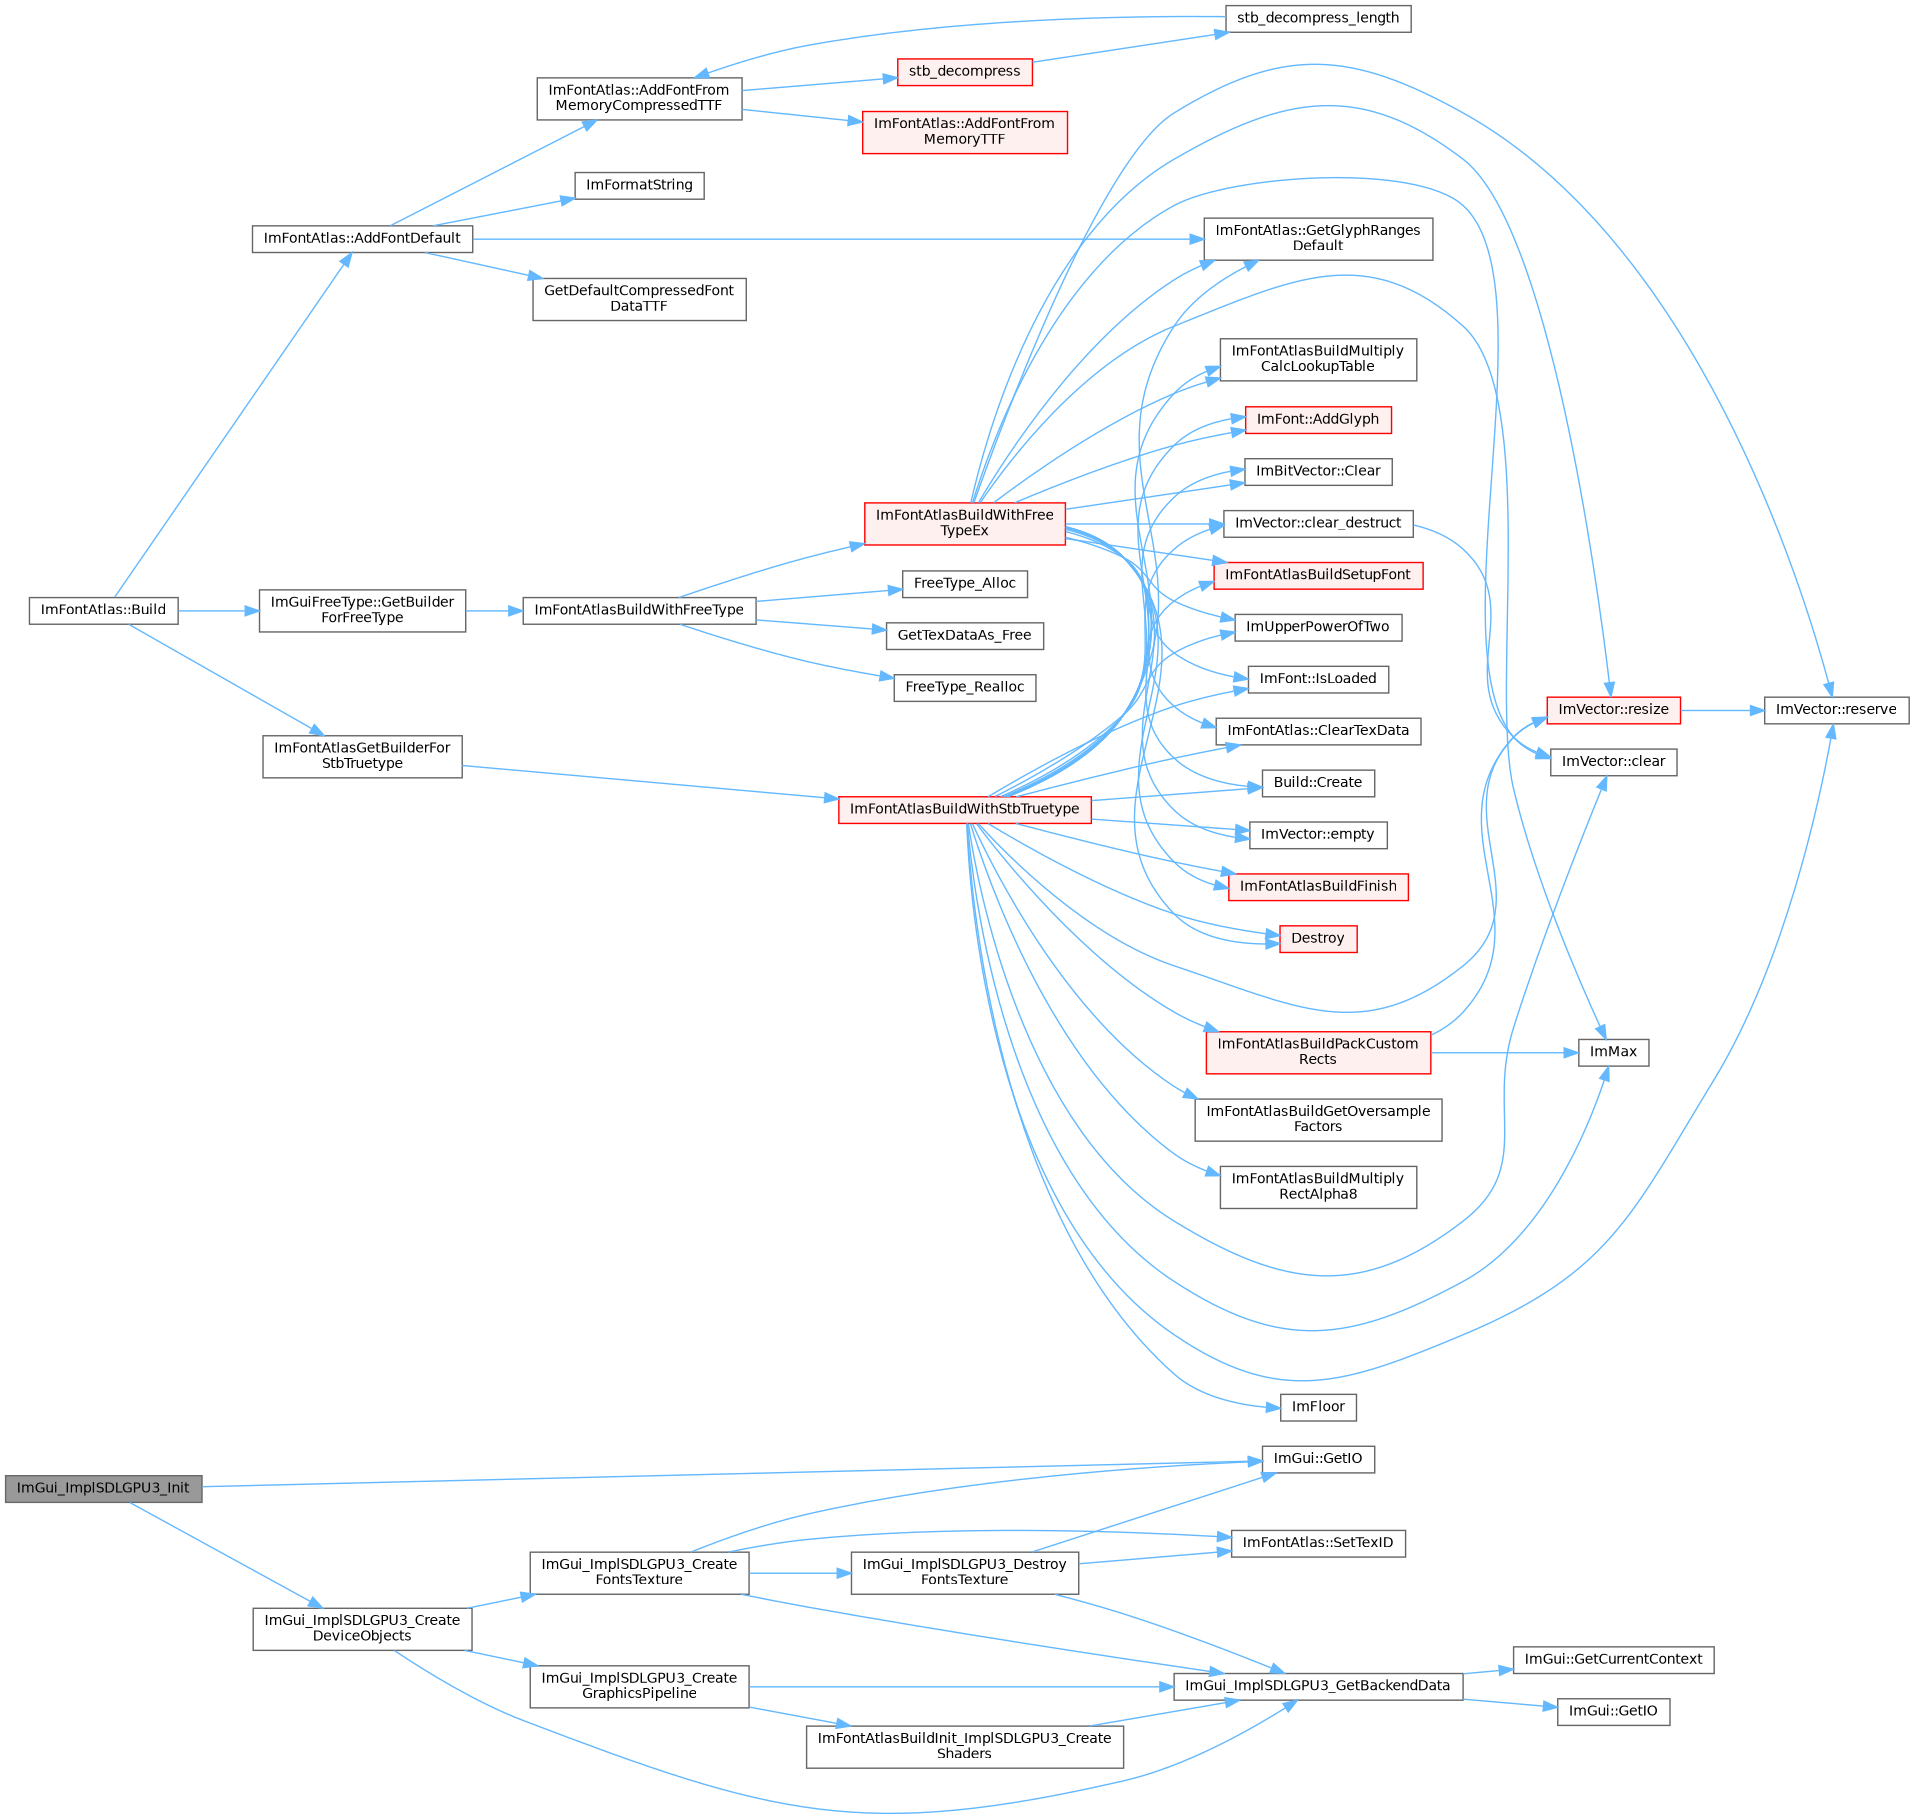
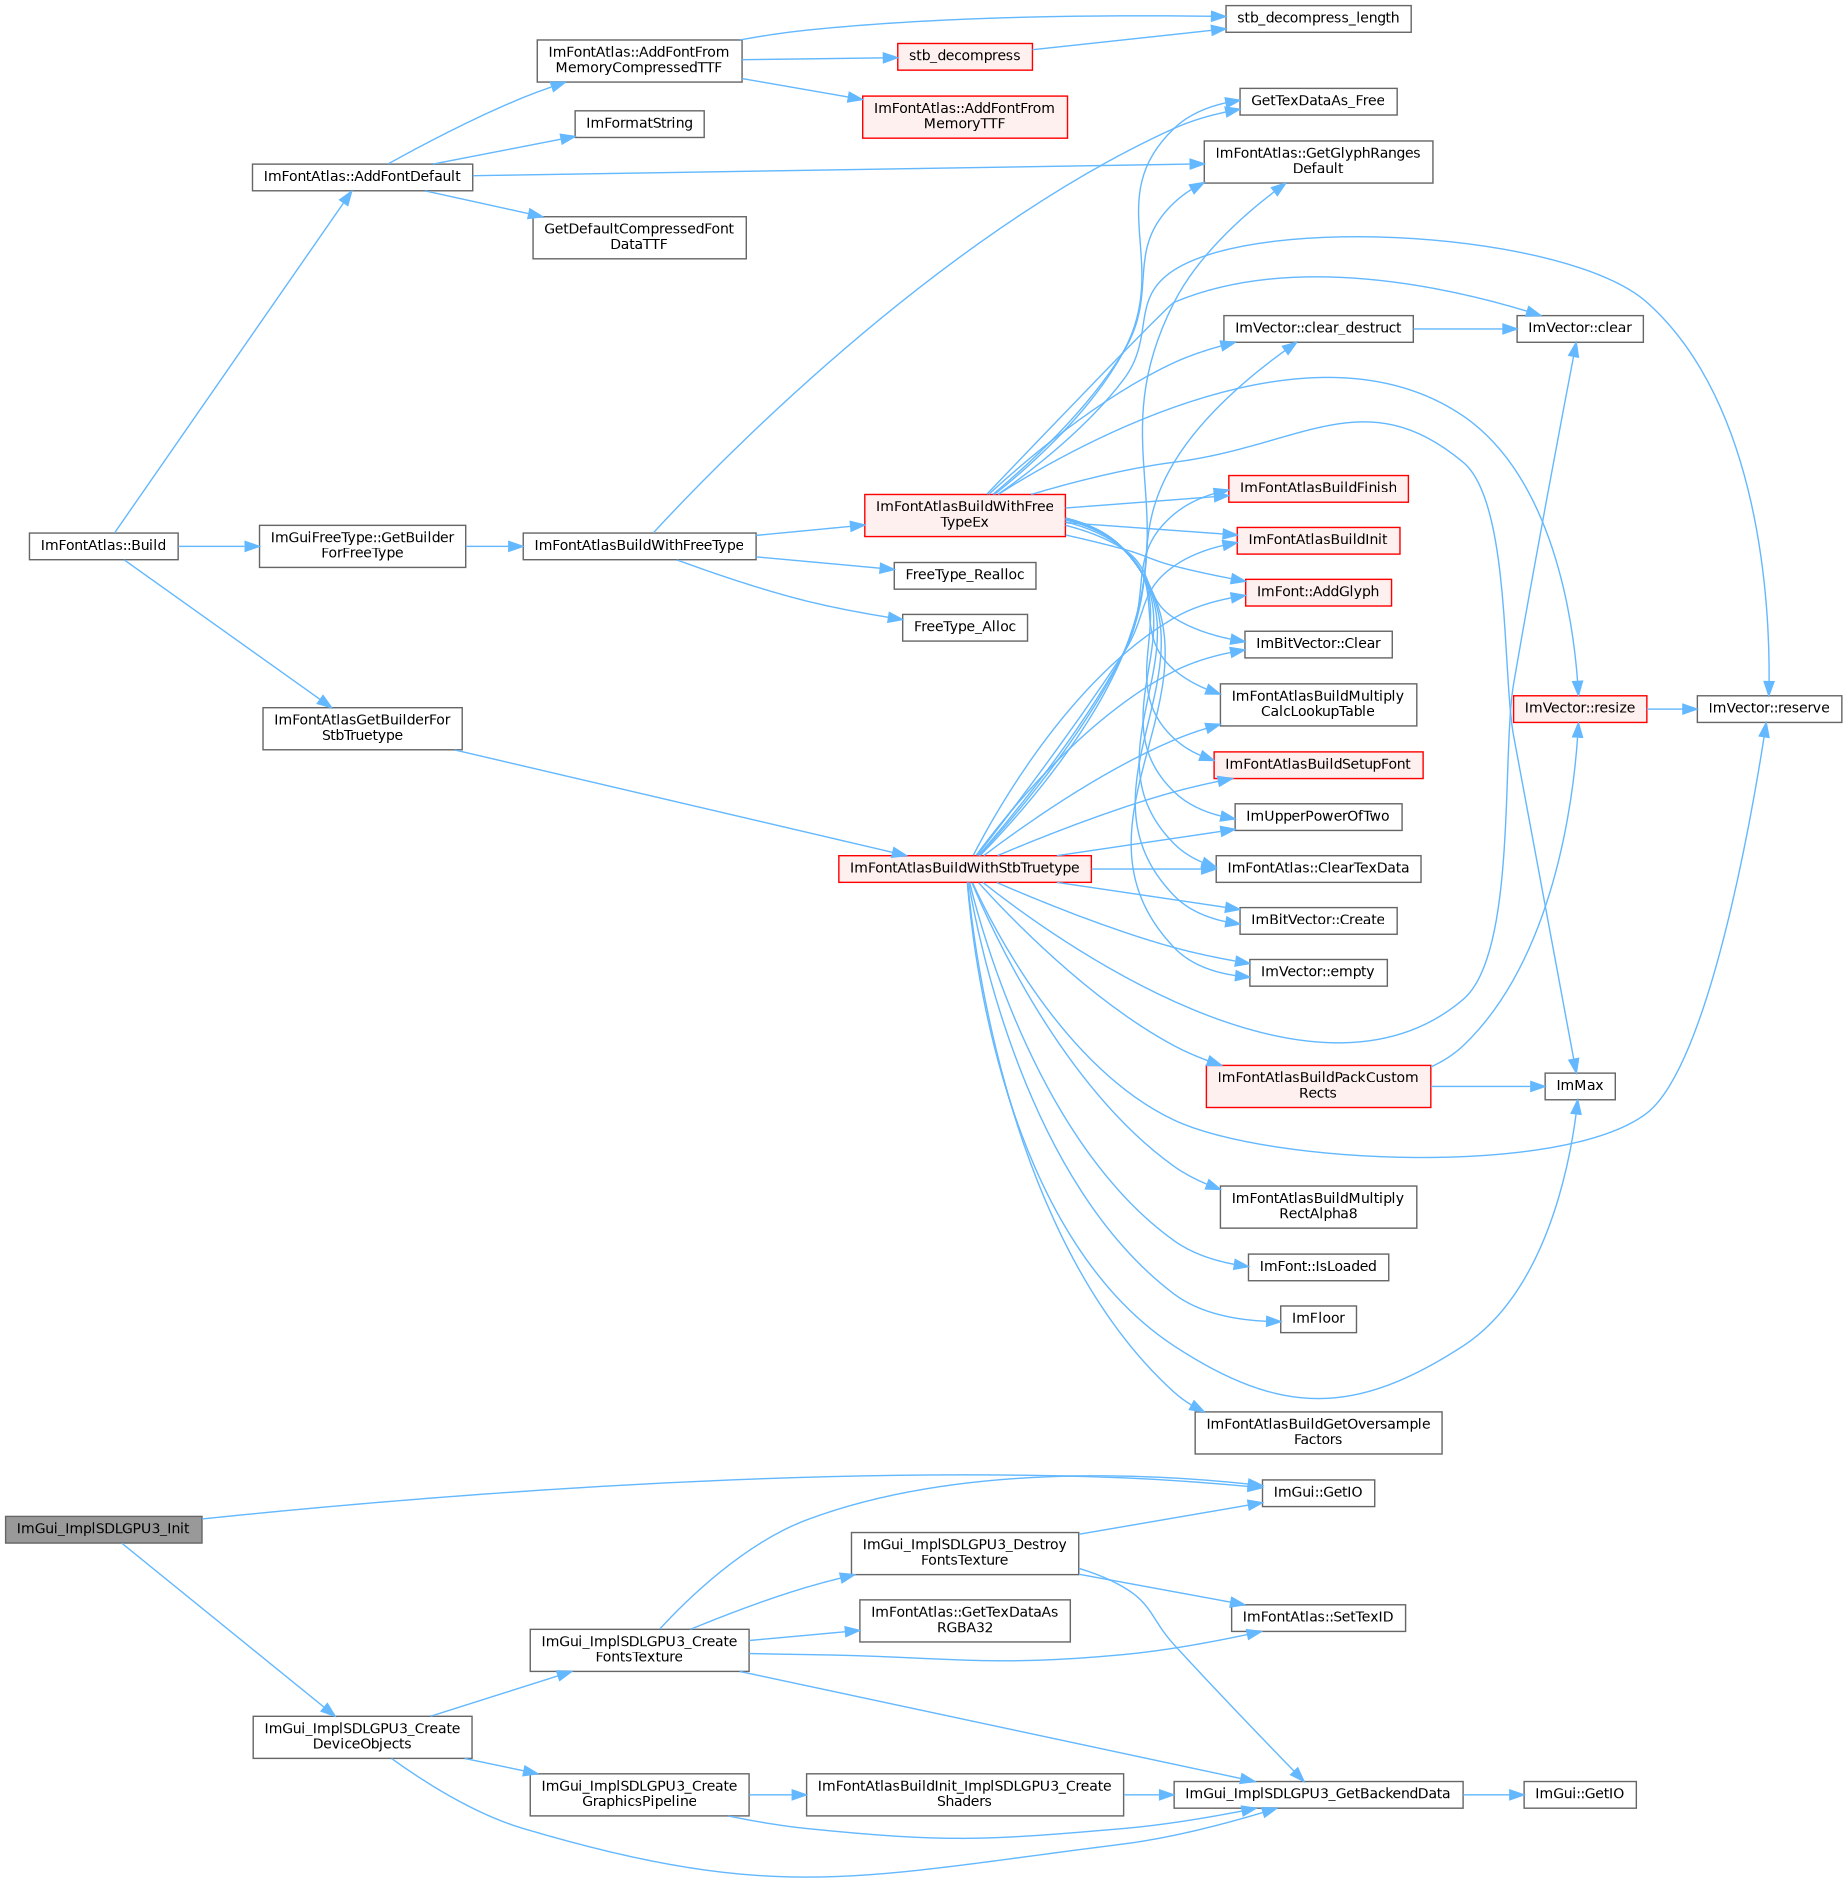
(964, 25) -> (975, 19)
(1149, 606) -> (1139, 231)
(1319, 783) -> (1319, 921)
(1319, 939) -> (1319, 541)
(1334, 1011) -> none
none -> (965, 1621)
(1614, 1660) -> none
